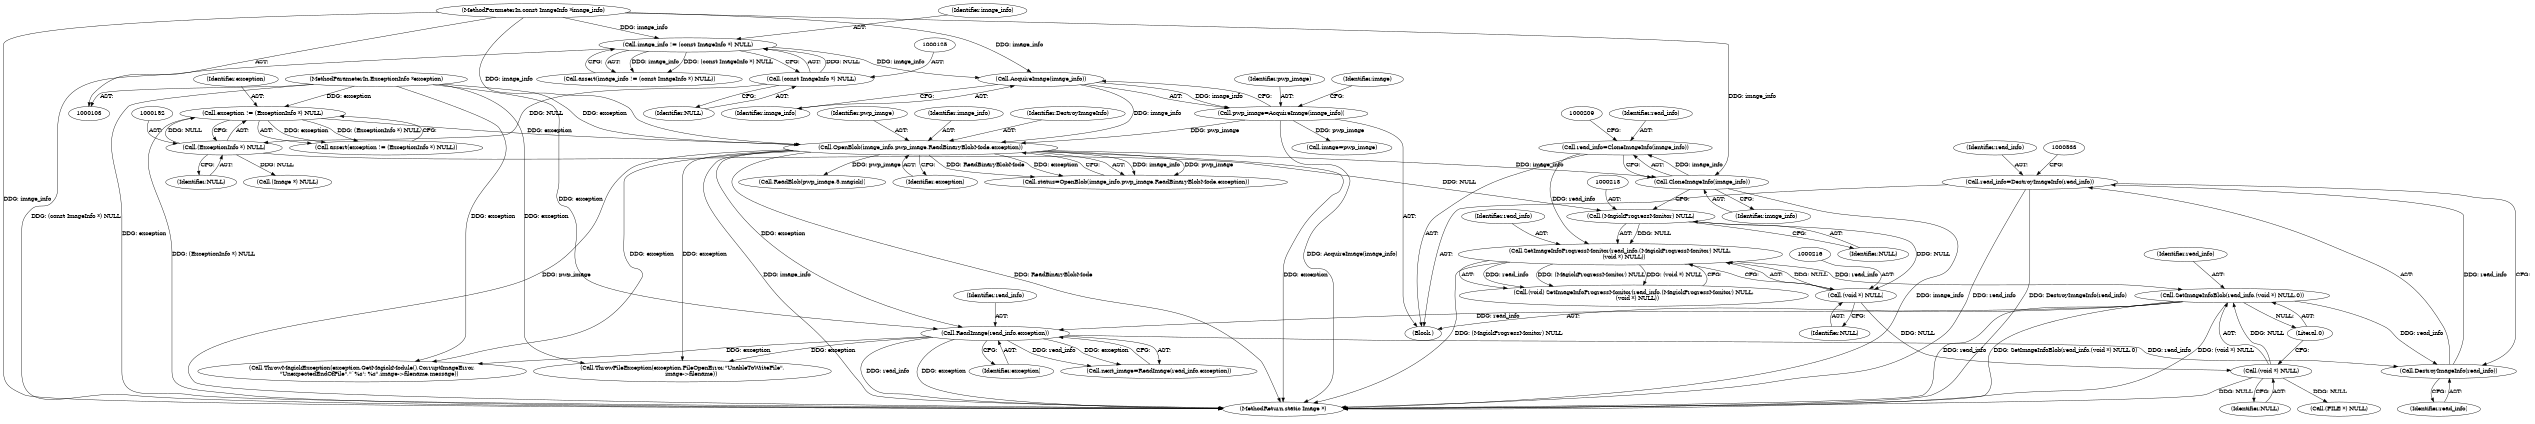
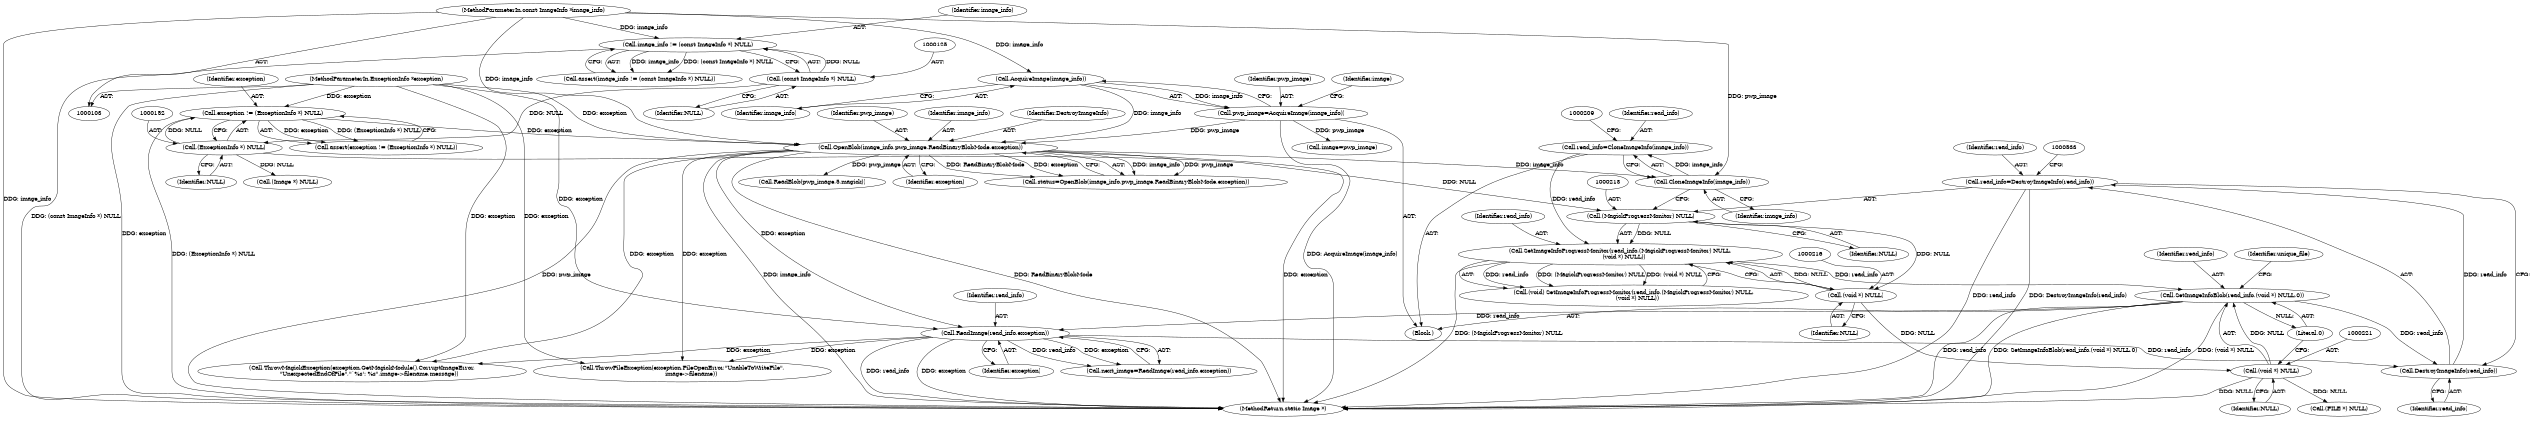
(873, 64) -> none
(1752, 96) -> (1752, 96)
(1644, 202) -> (1835, 199)
none -> (2279, 254)
none -> (2360, 333)
(1799, 365) -> none
